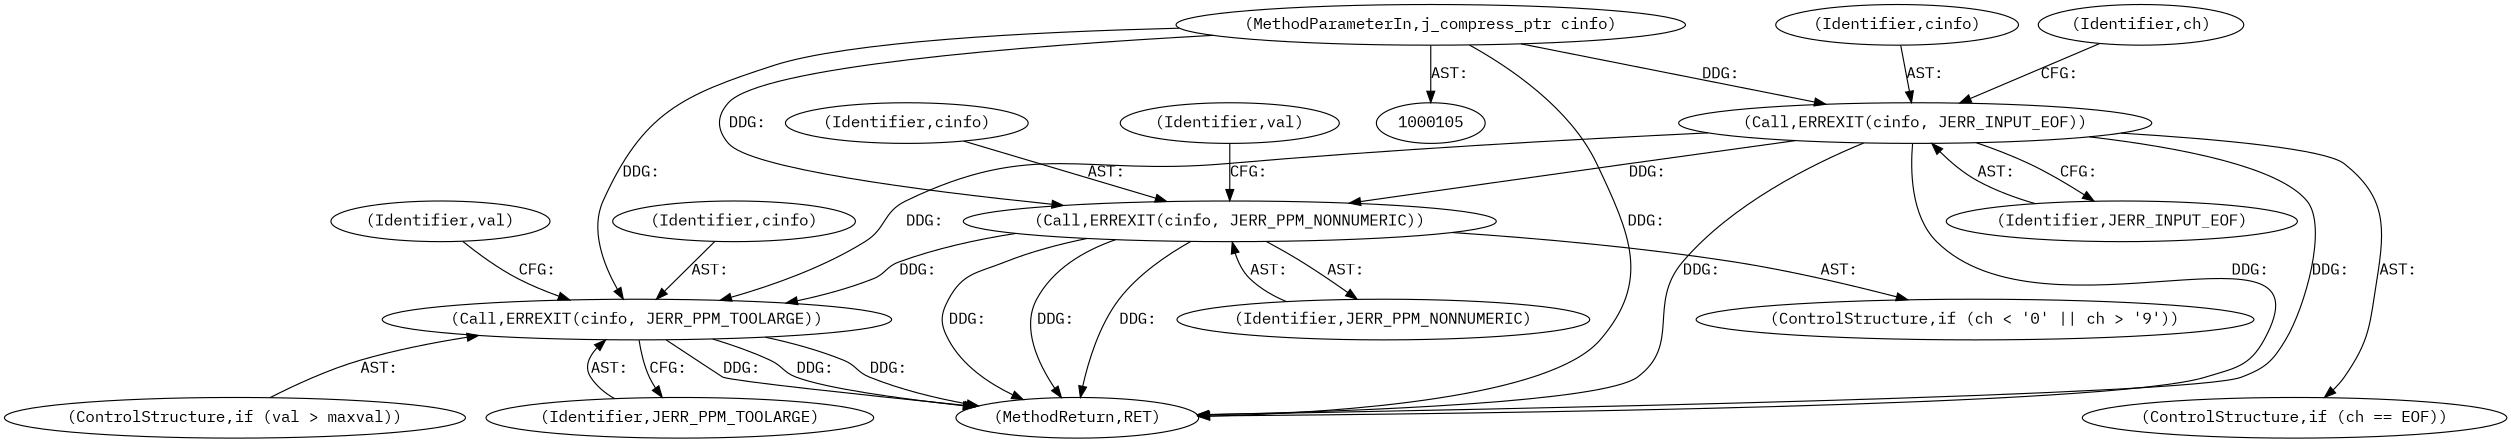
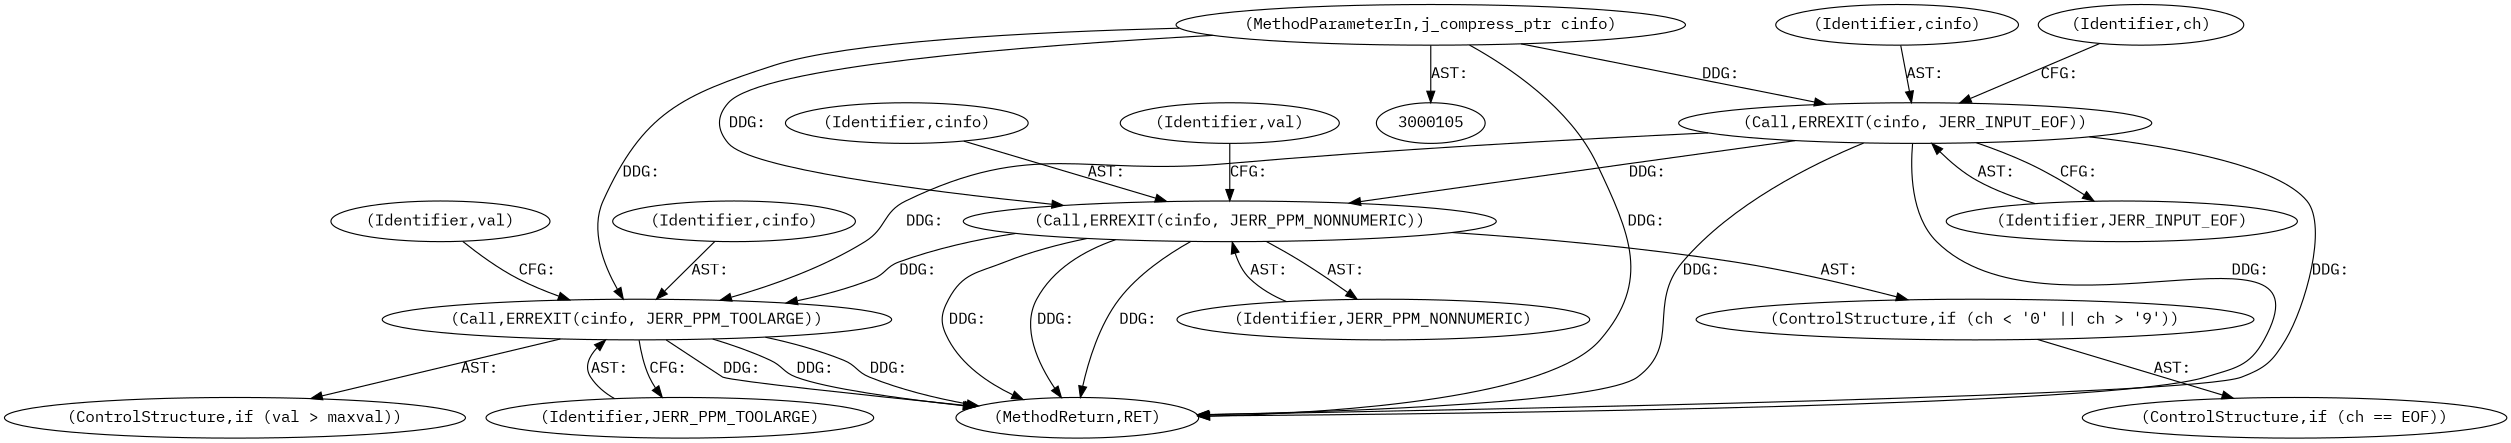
(1431, 123) -> (1431, 123)
(2353, 171) -> (2130, 367)
(366, 359) -> (441, 367)
